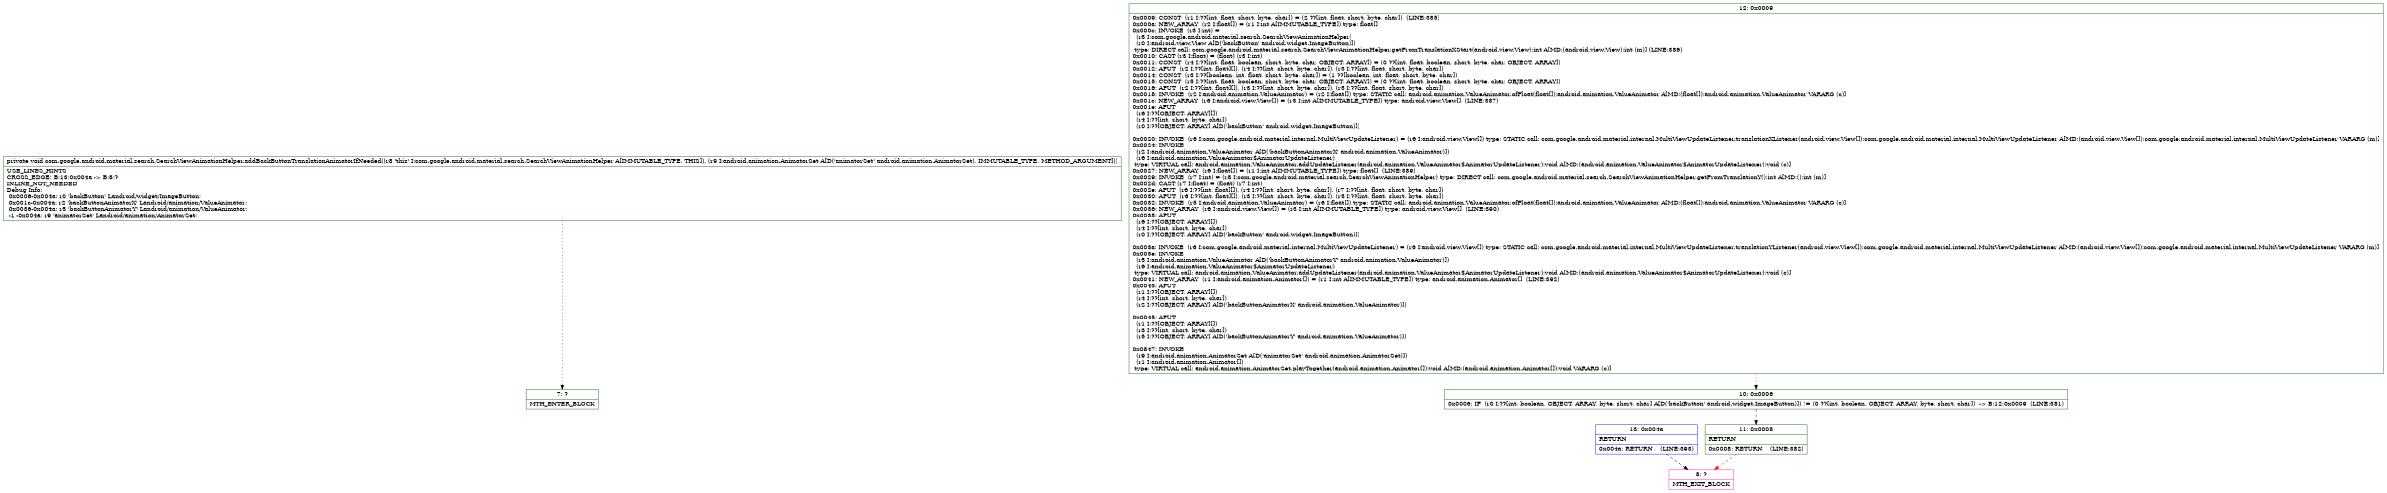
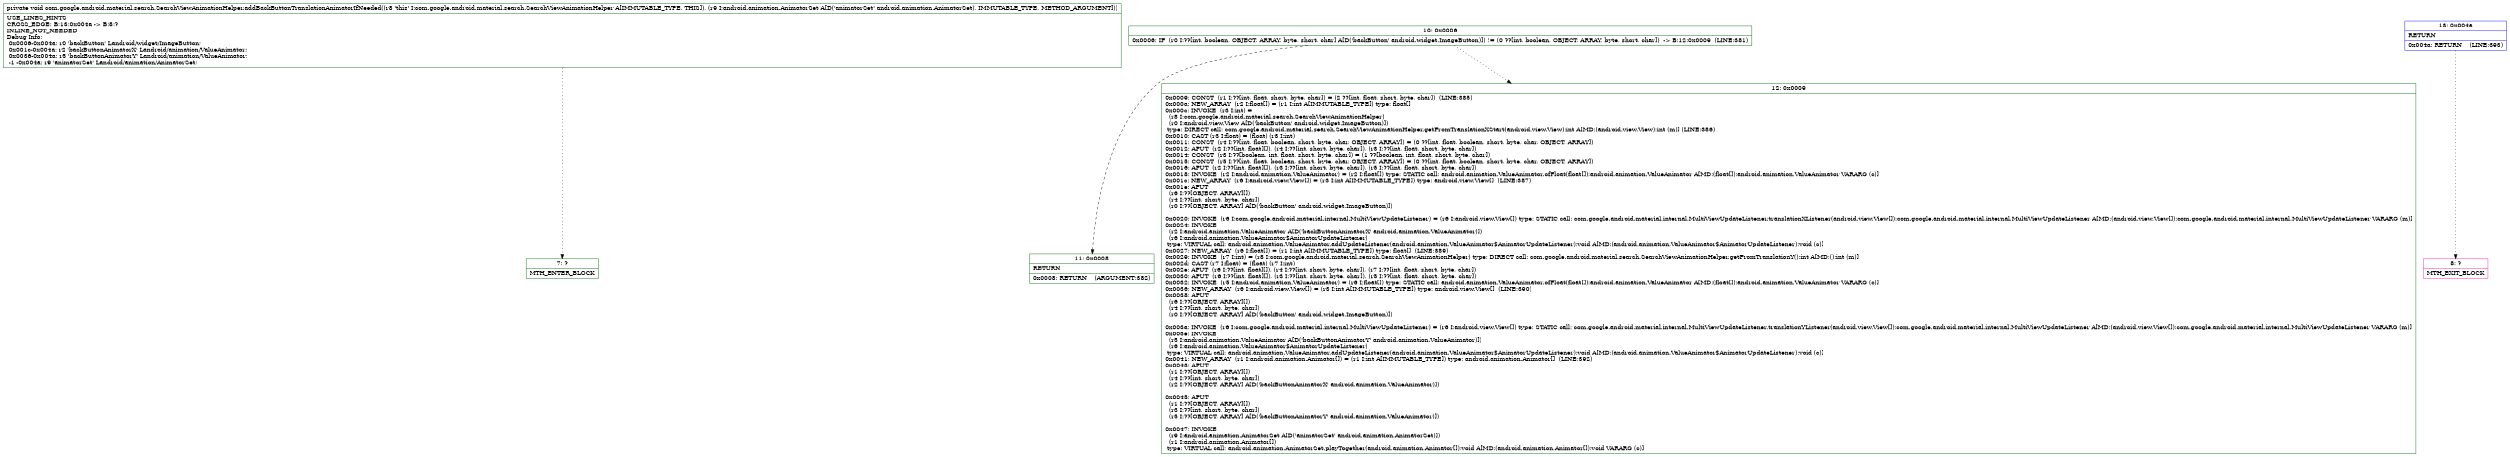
(1160, 350) -> (1193, 429)
(1756, 380) -> (1481, 63)
(1756, 449) -> (1092, 278)
(1676, 461) -> (2456, 152)
(1727, 461) -> none
